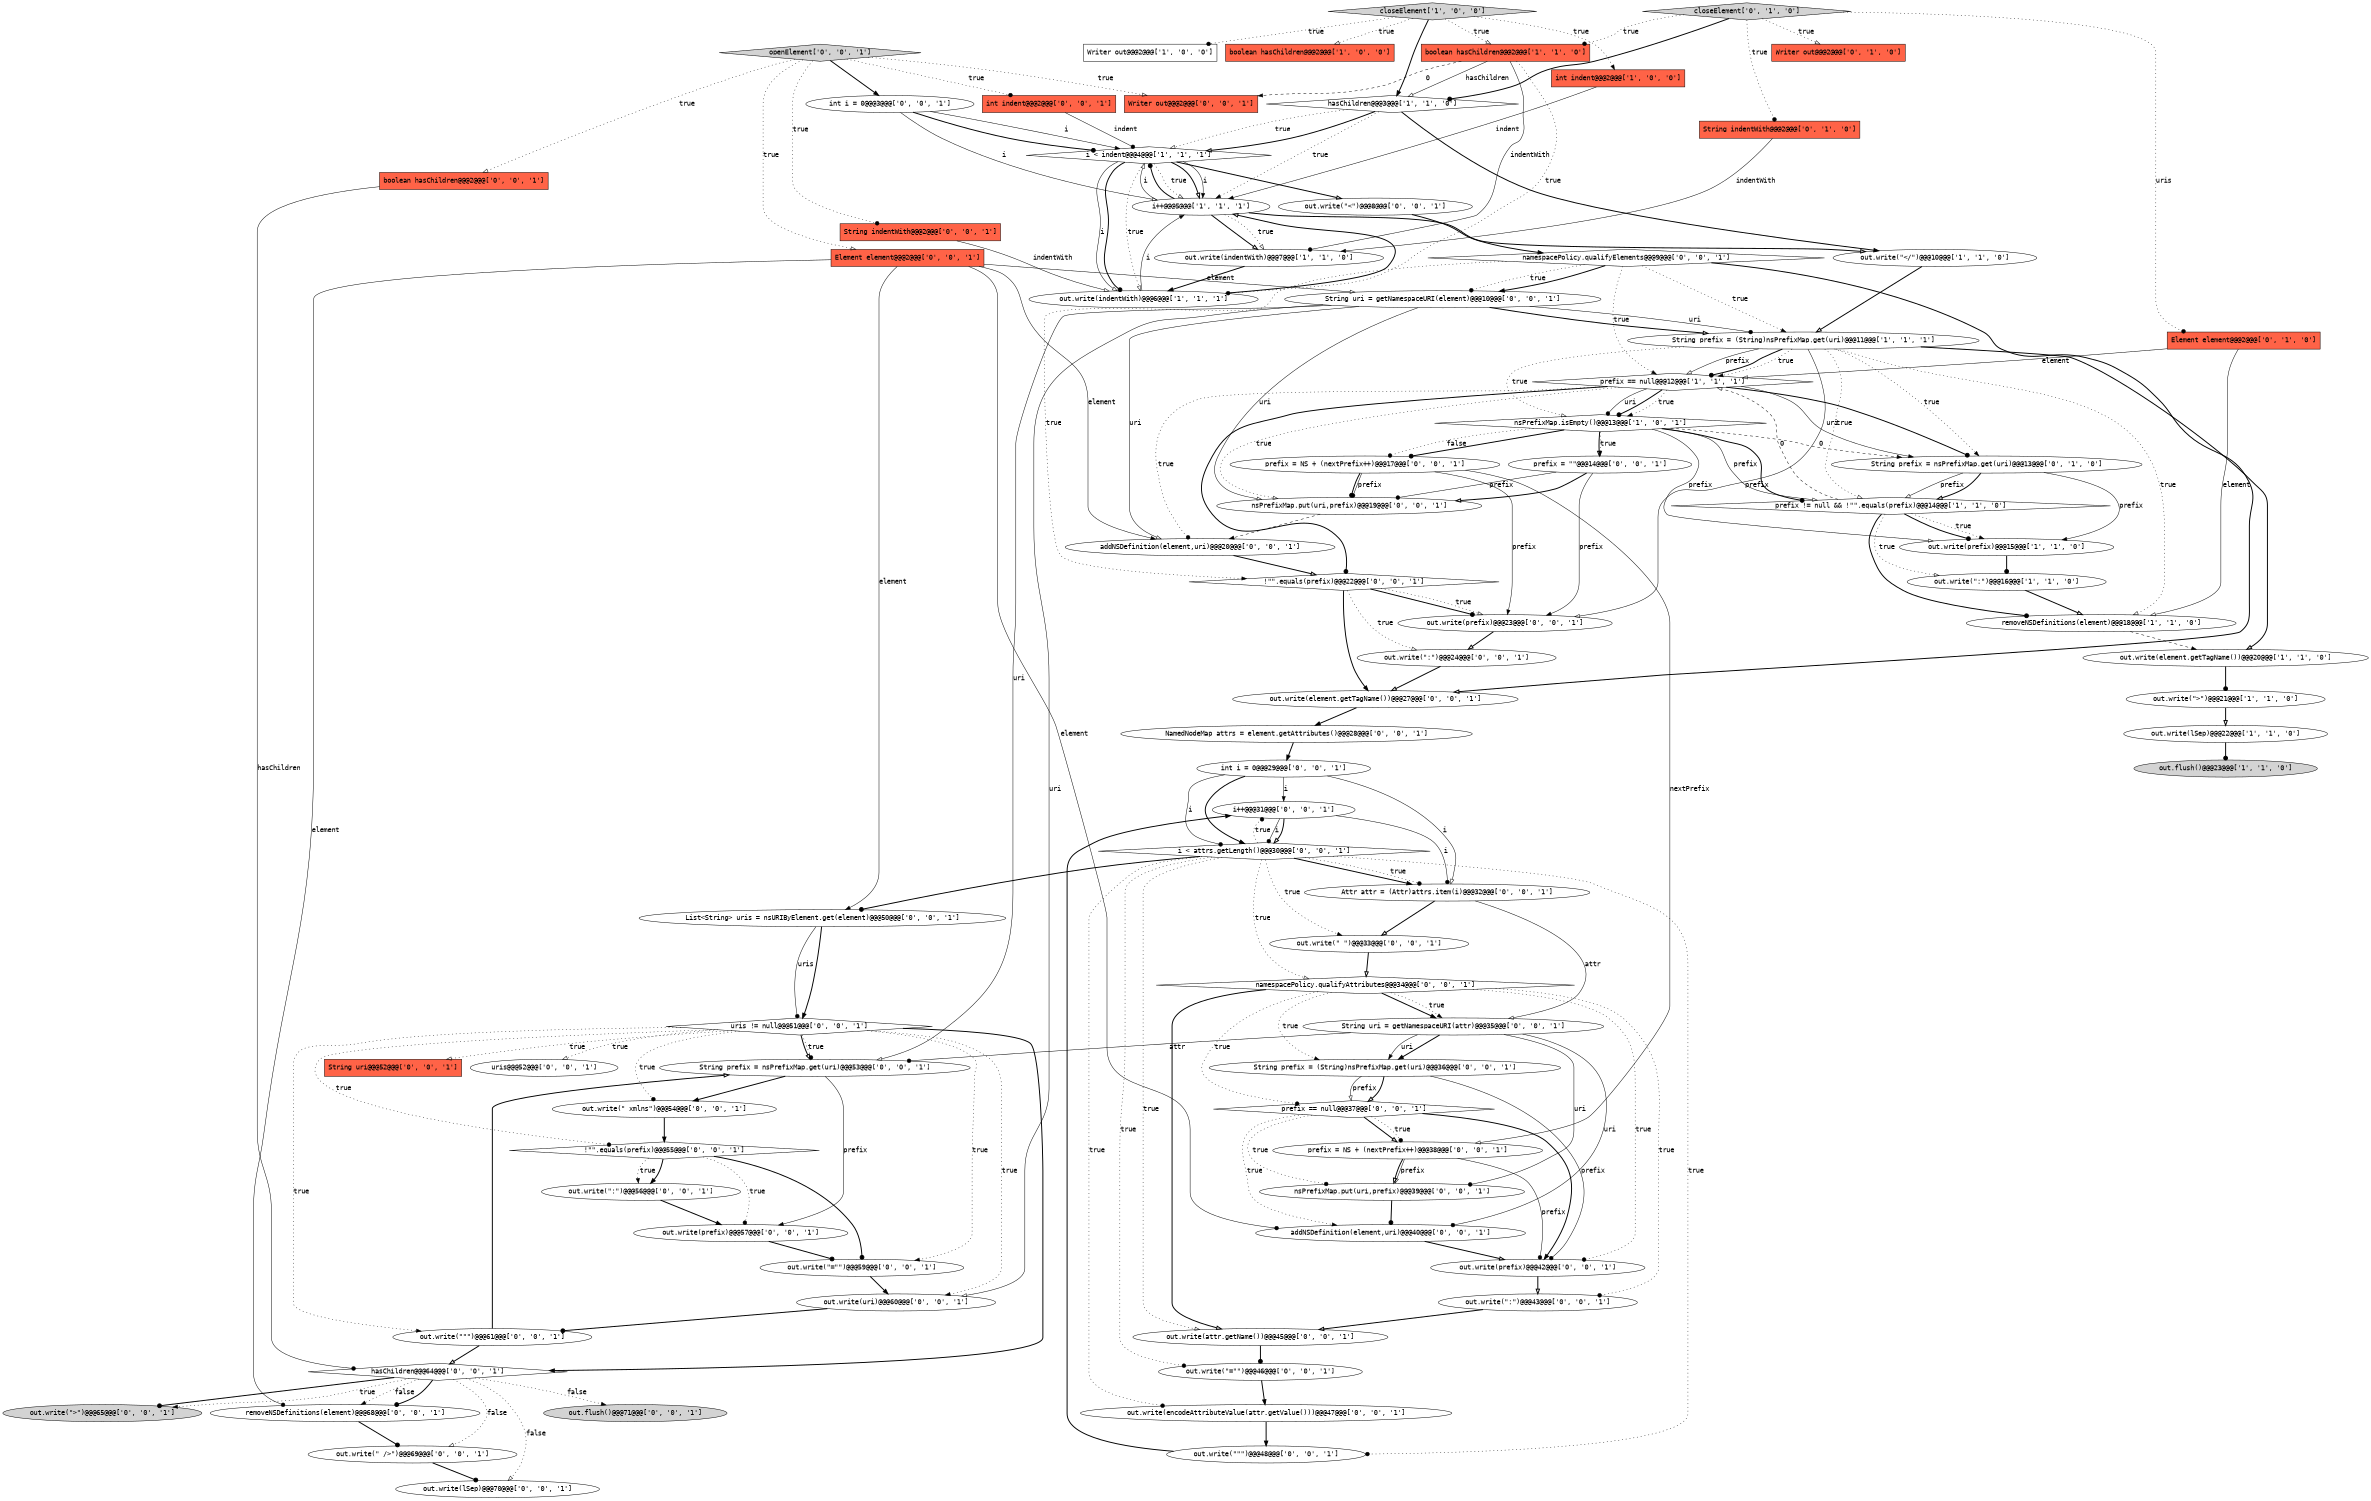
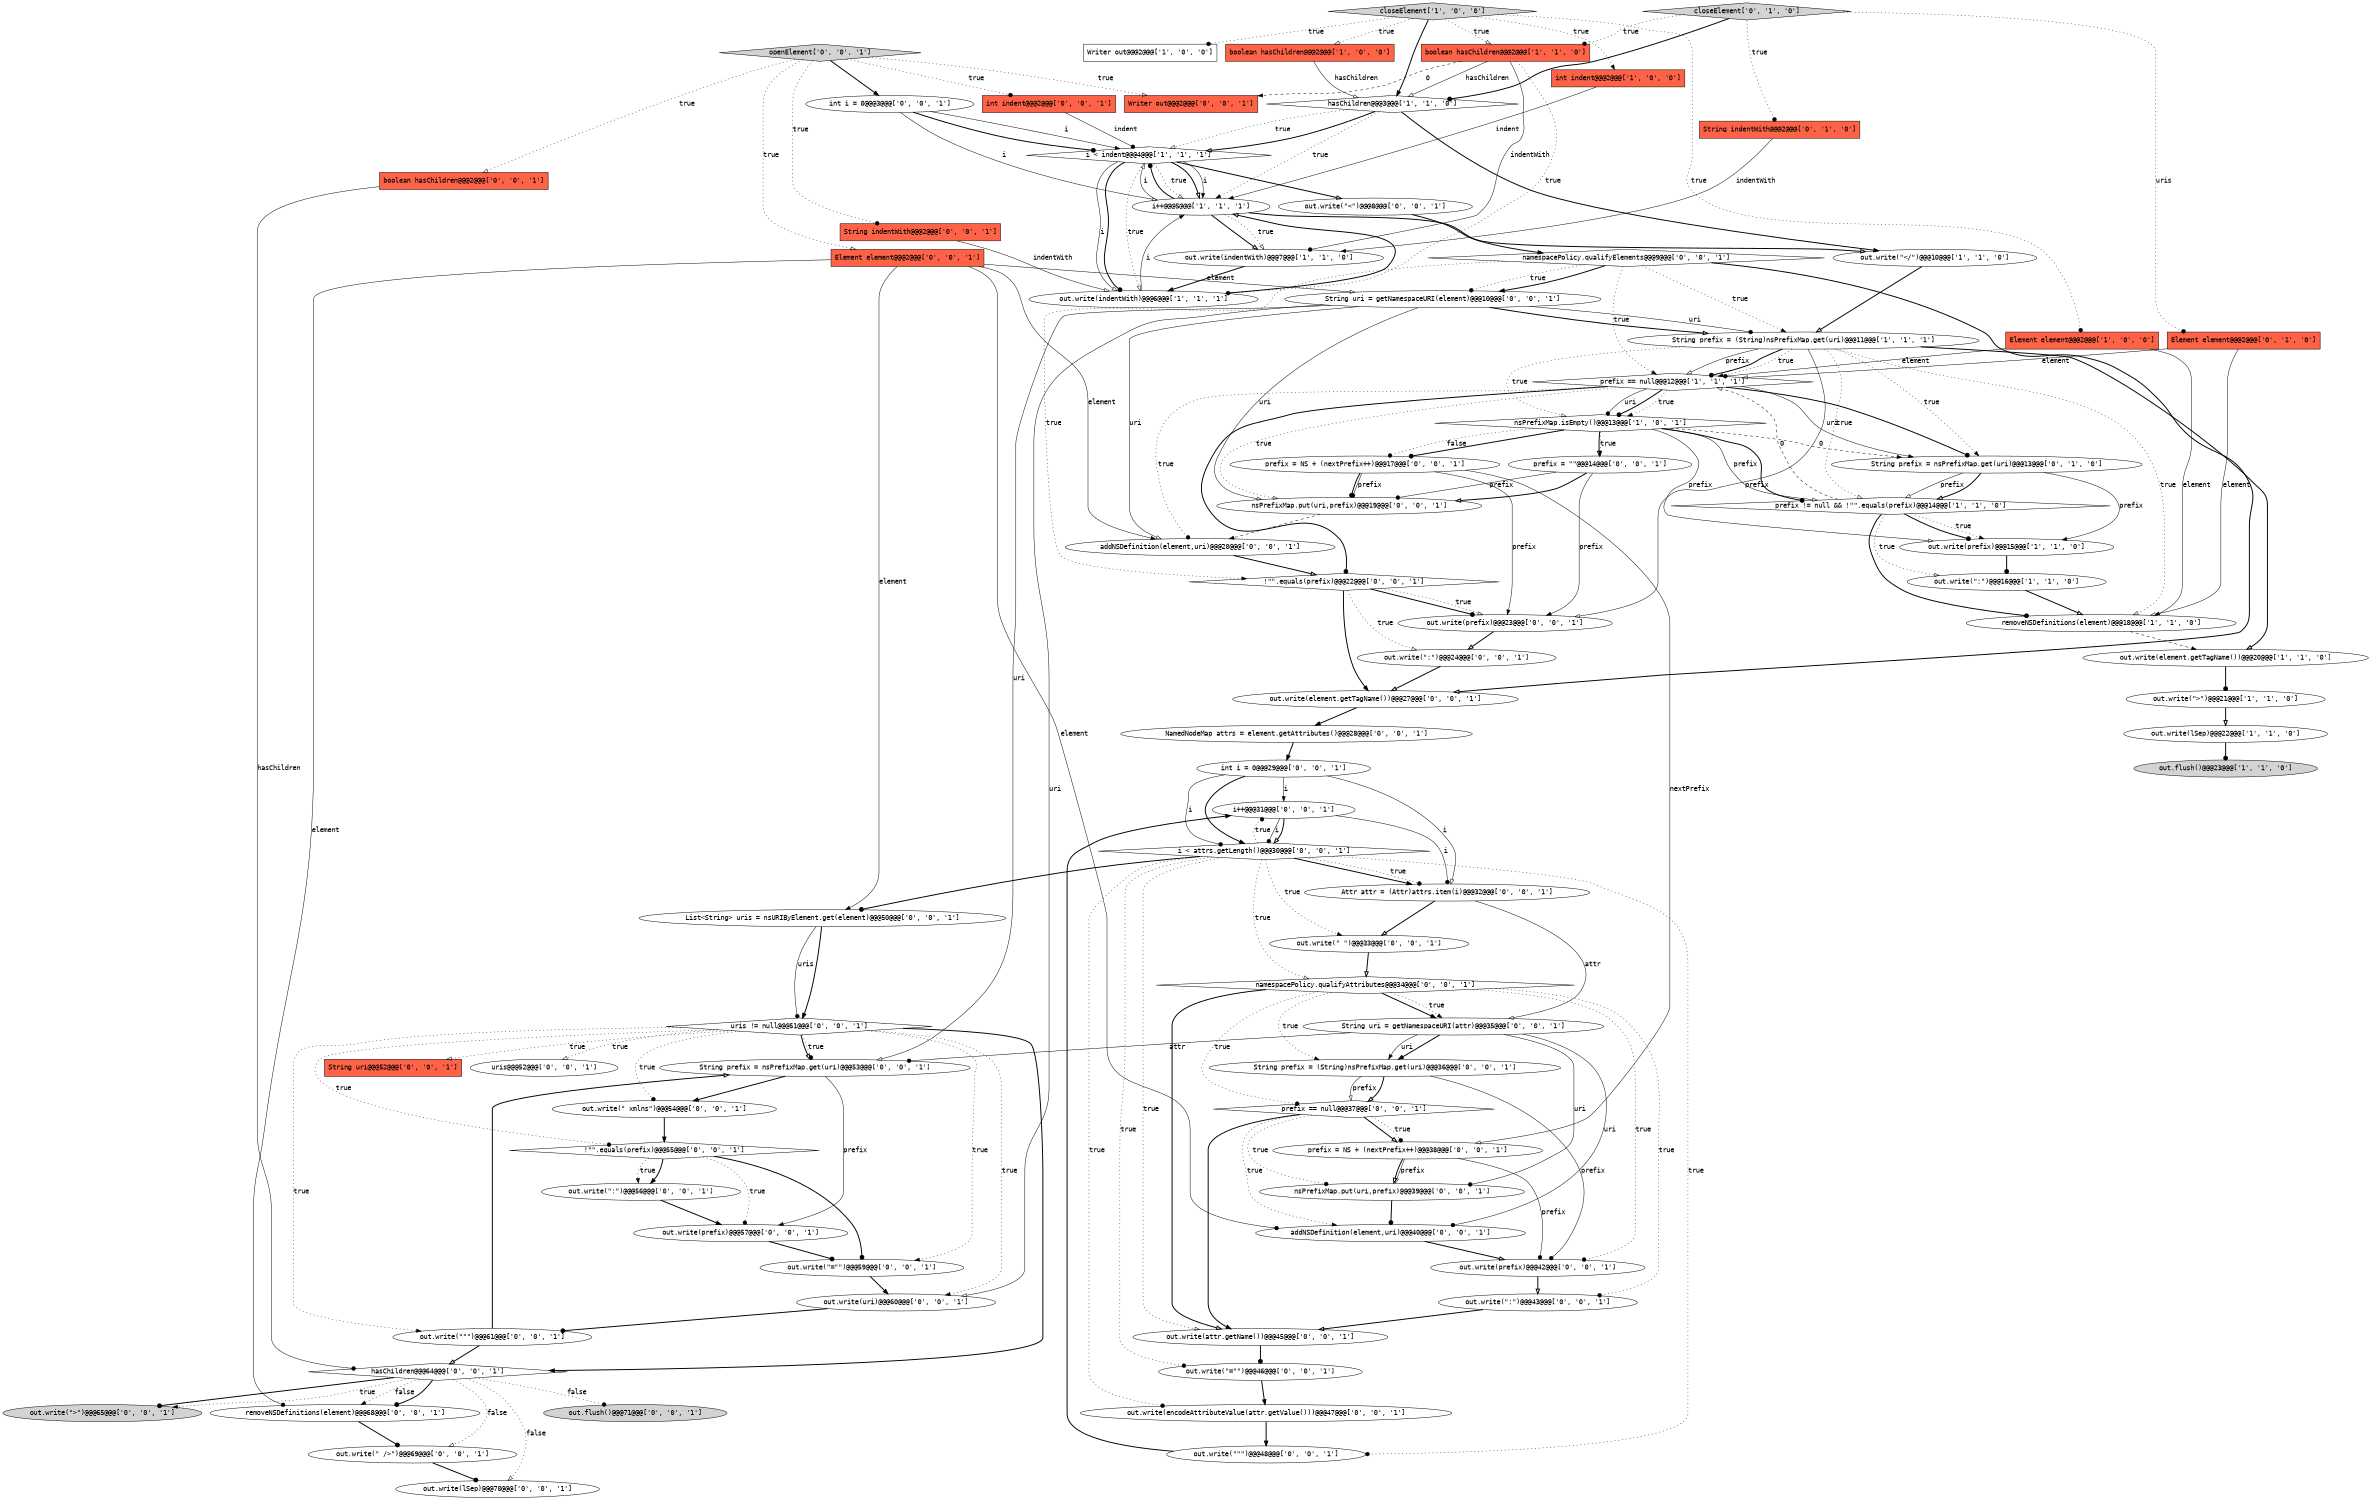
(1838, 53) -> none
none -> (1330, 83)
none -> (2082, 341)
(1546, 1141) -> (1208, 1191)
(539, 1389) -> (539, 1389)
